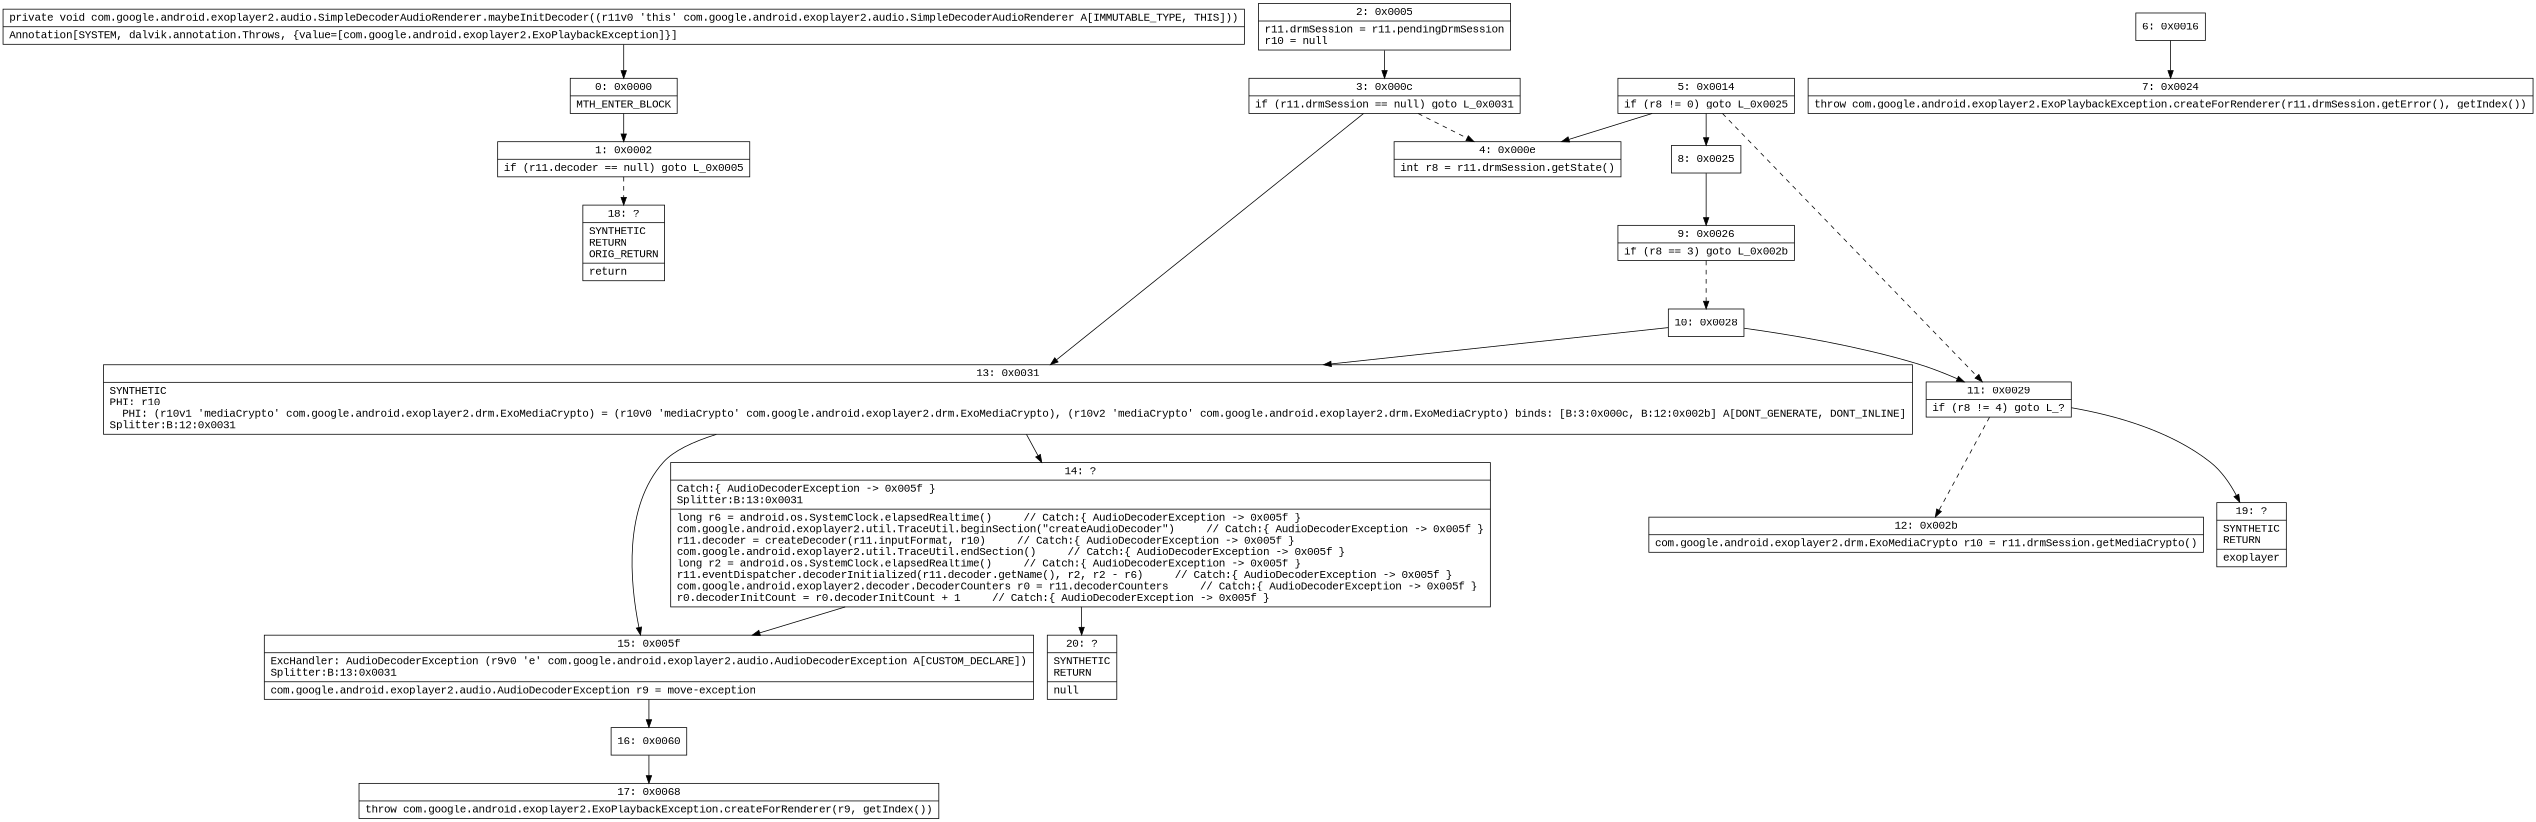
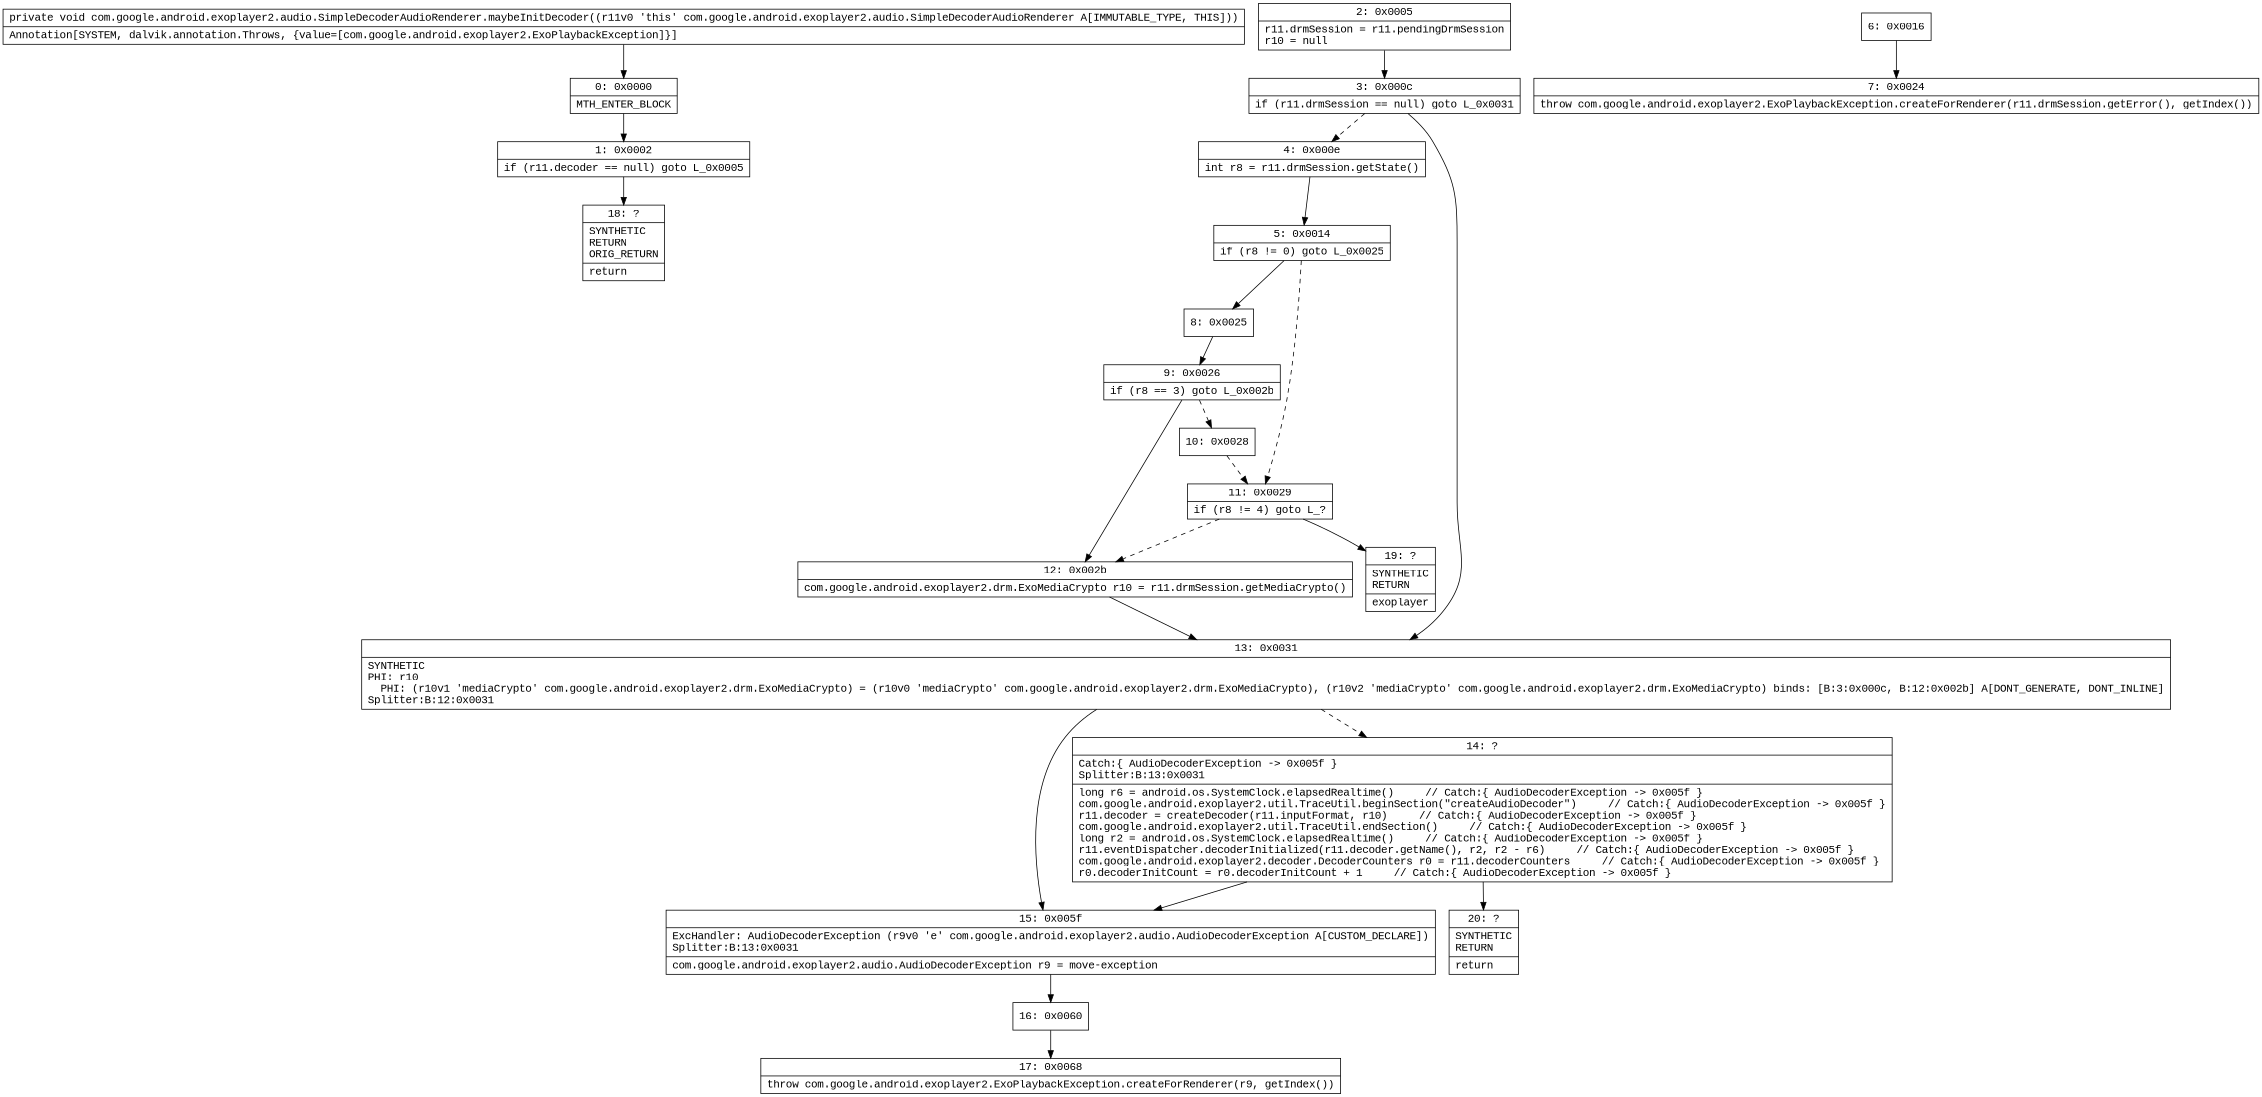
(1611, 126) -> (1307, 197)
(624, 187) -> (624, 187)
(1500, 346) -> (1150, 617)
(1852, 347) -> (1235, 467)
(1032, 445) -> (1341, 721)
none -> (1136, 478)
(1066, 690) -> (1474, 965)
